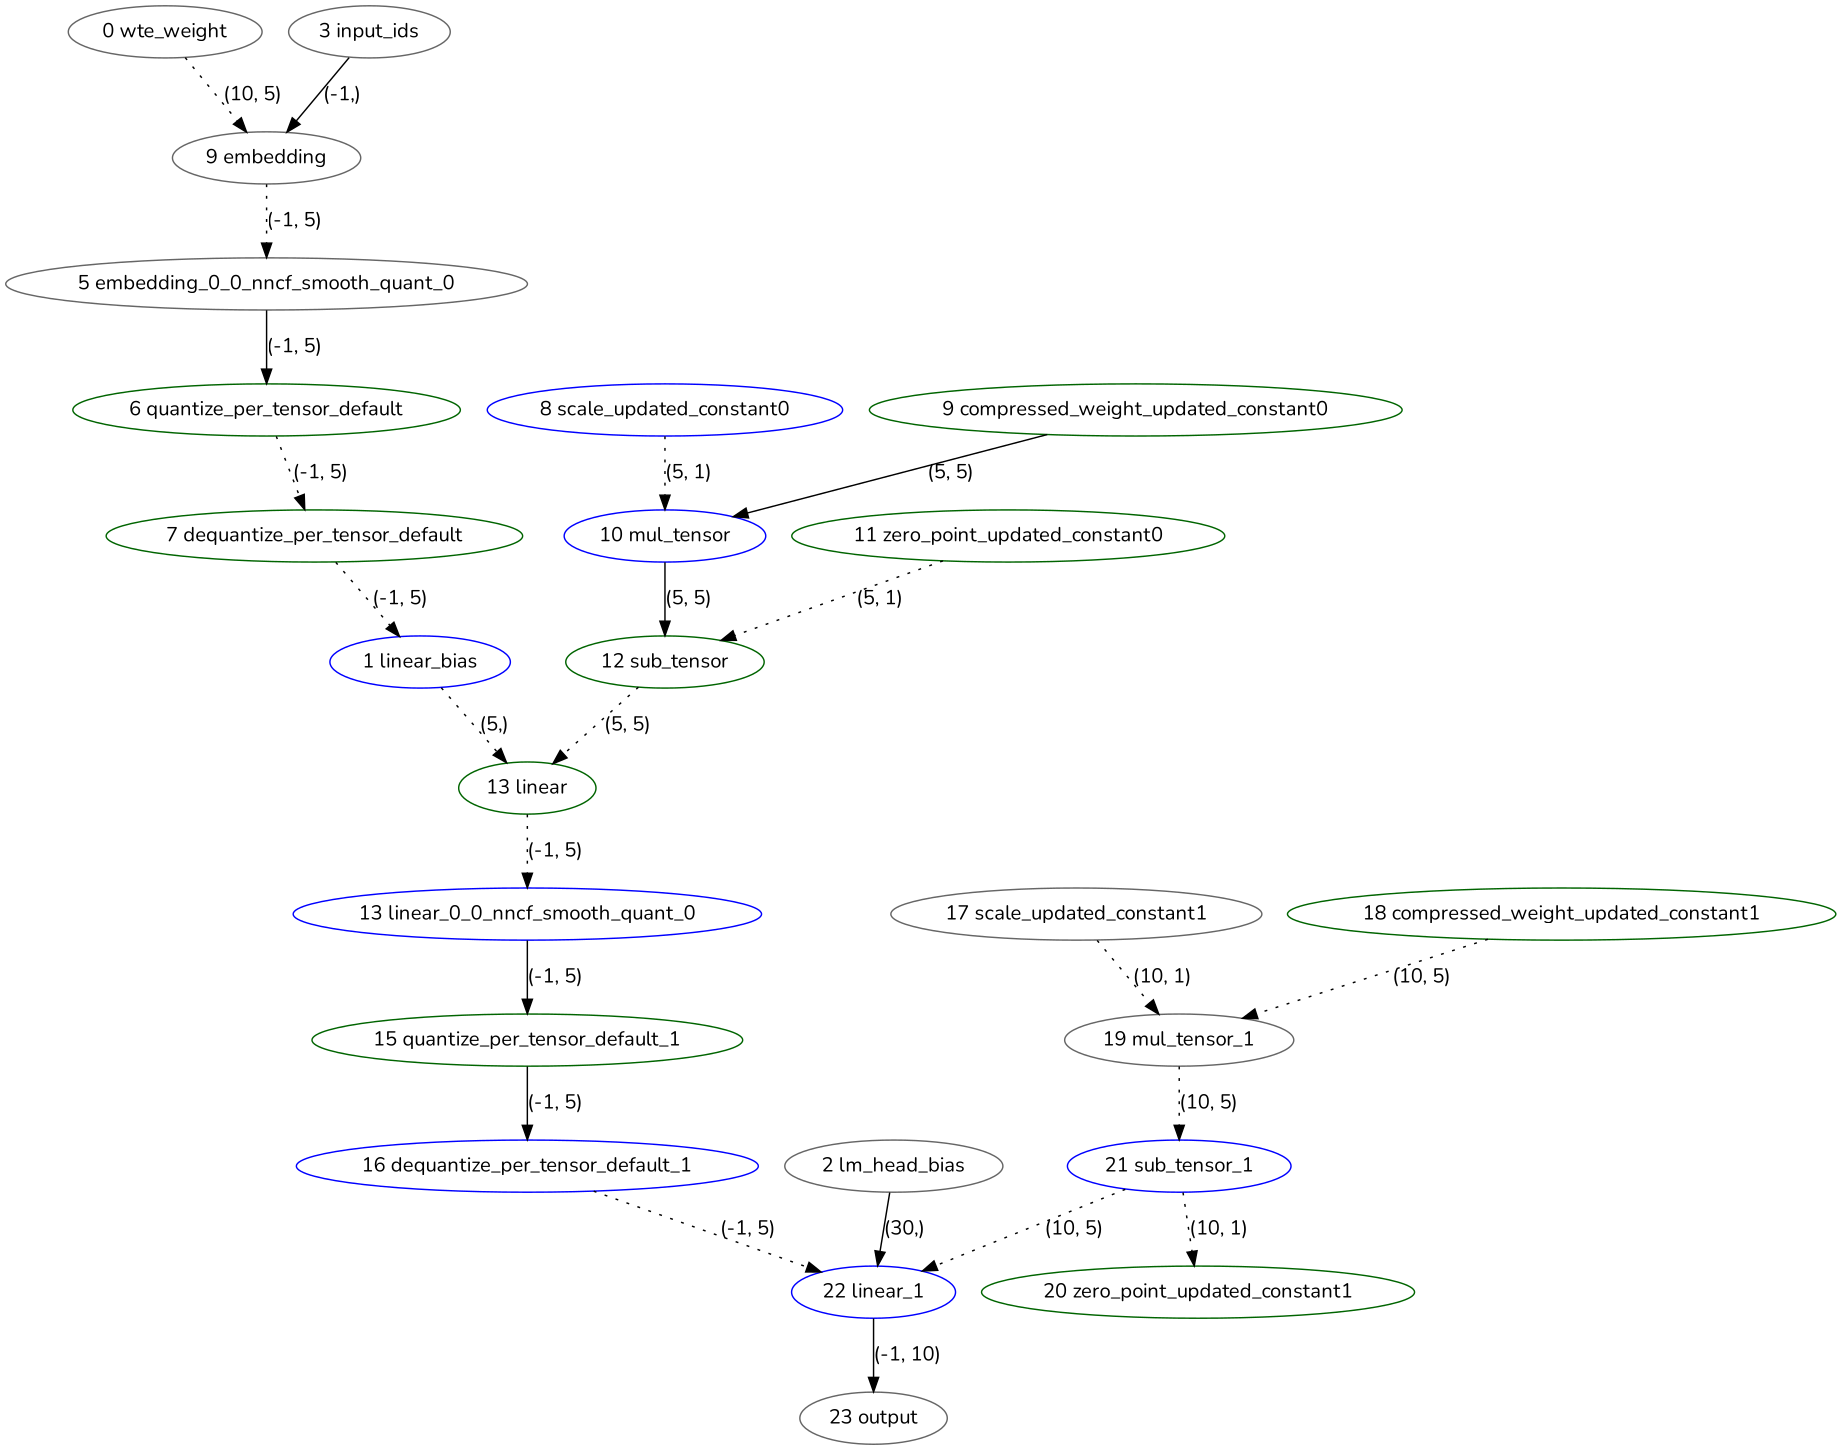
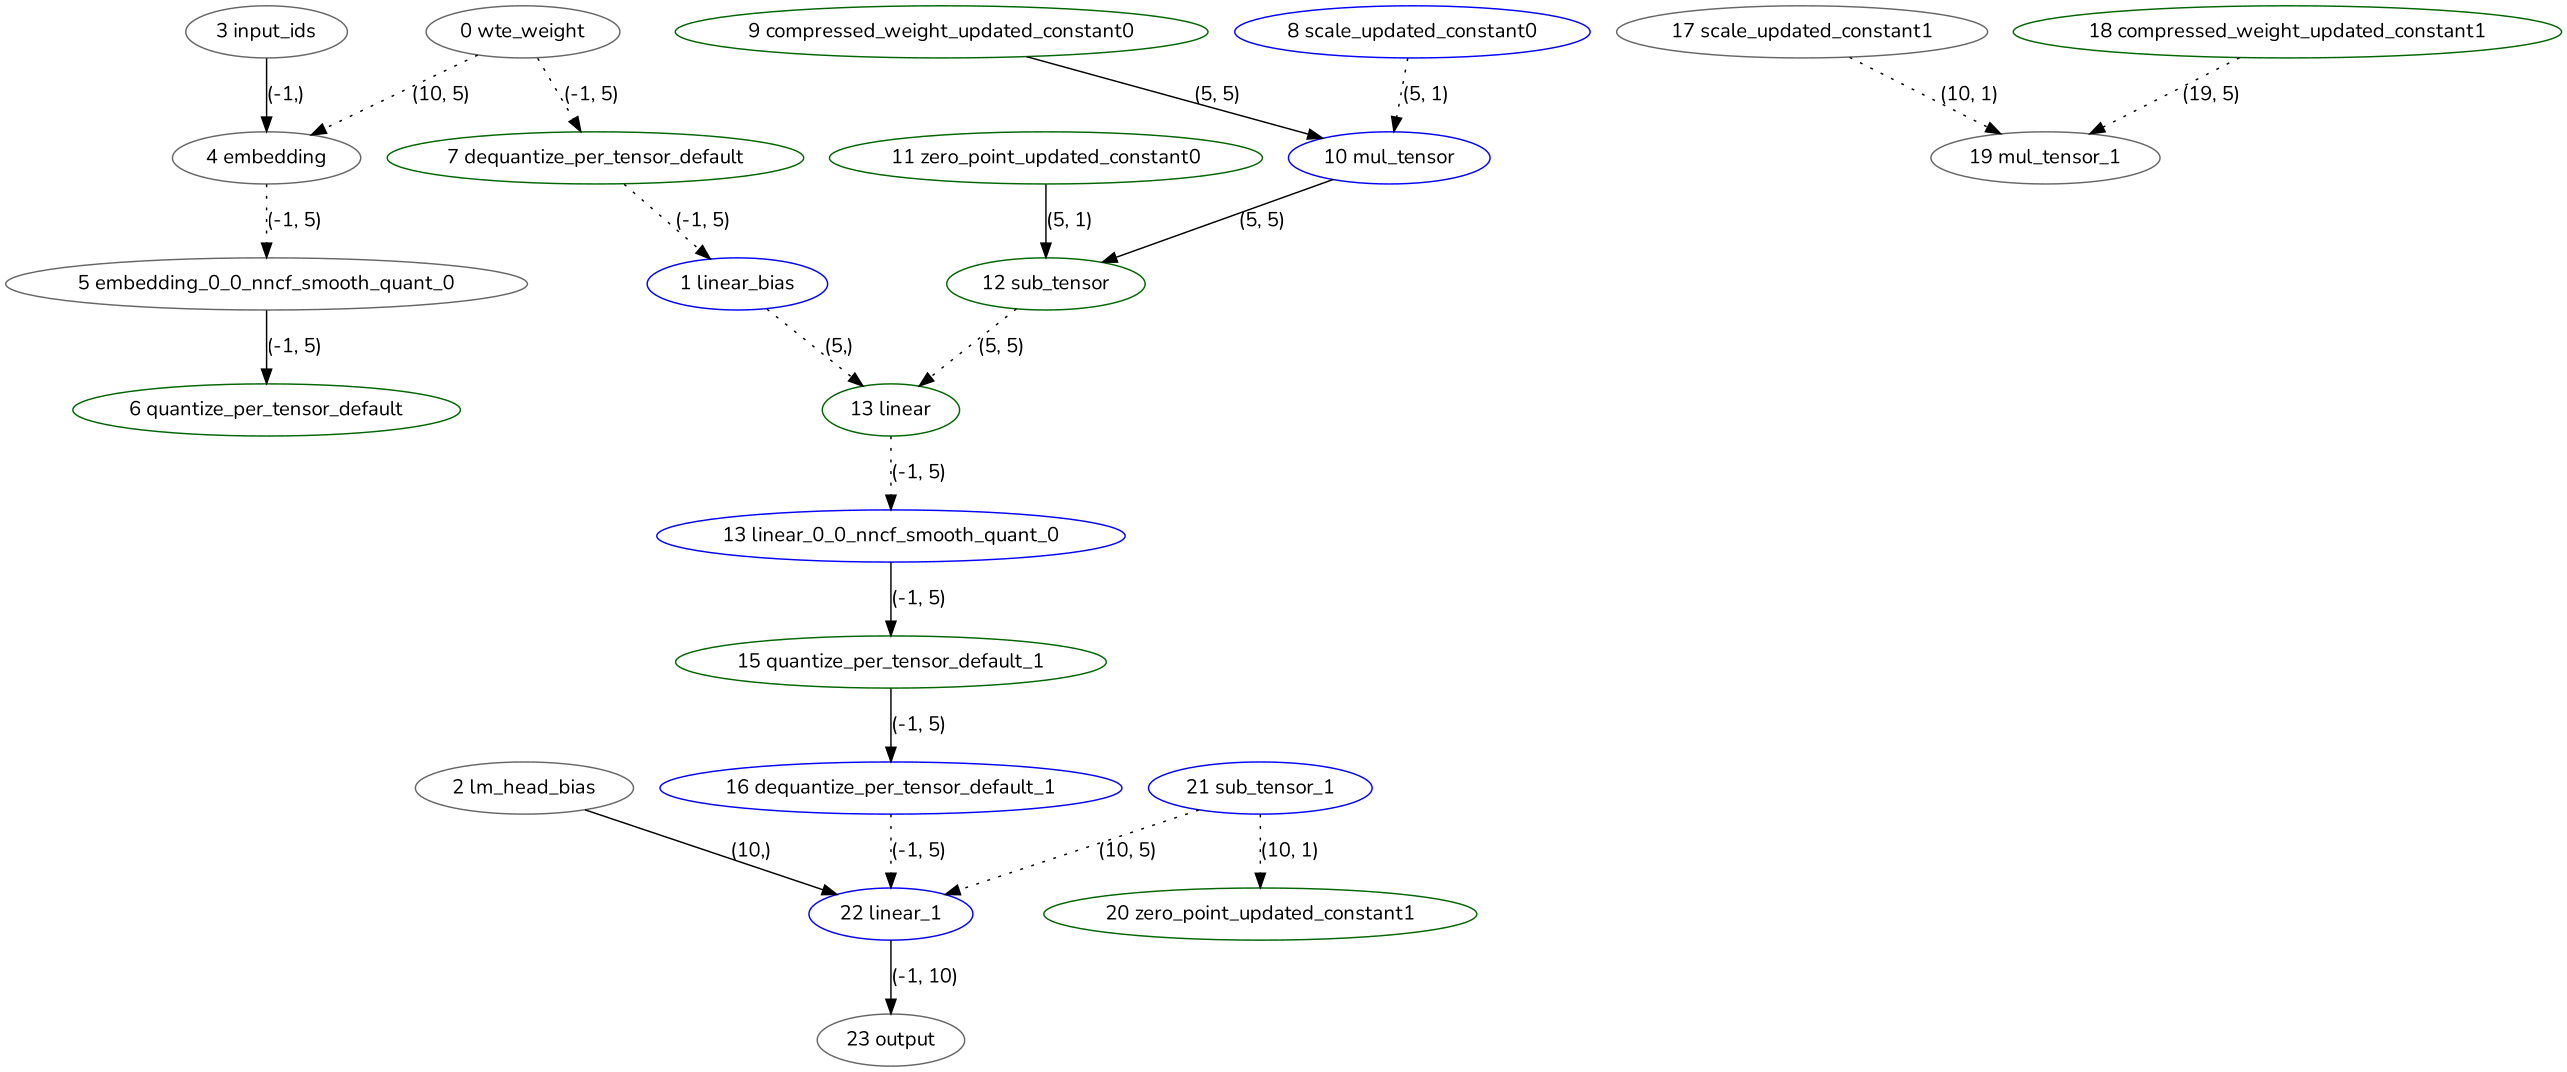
(267, 158) -> (267, 158)
(288, 466) -> (555, 88)
(839, 598) -> (1046, 214)
(1422, 977) -> (2211, 95)
(1179, 1096) -> none
(905, 1229) -> (751, 851)
